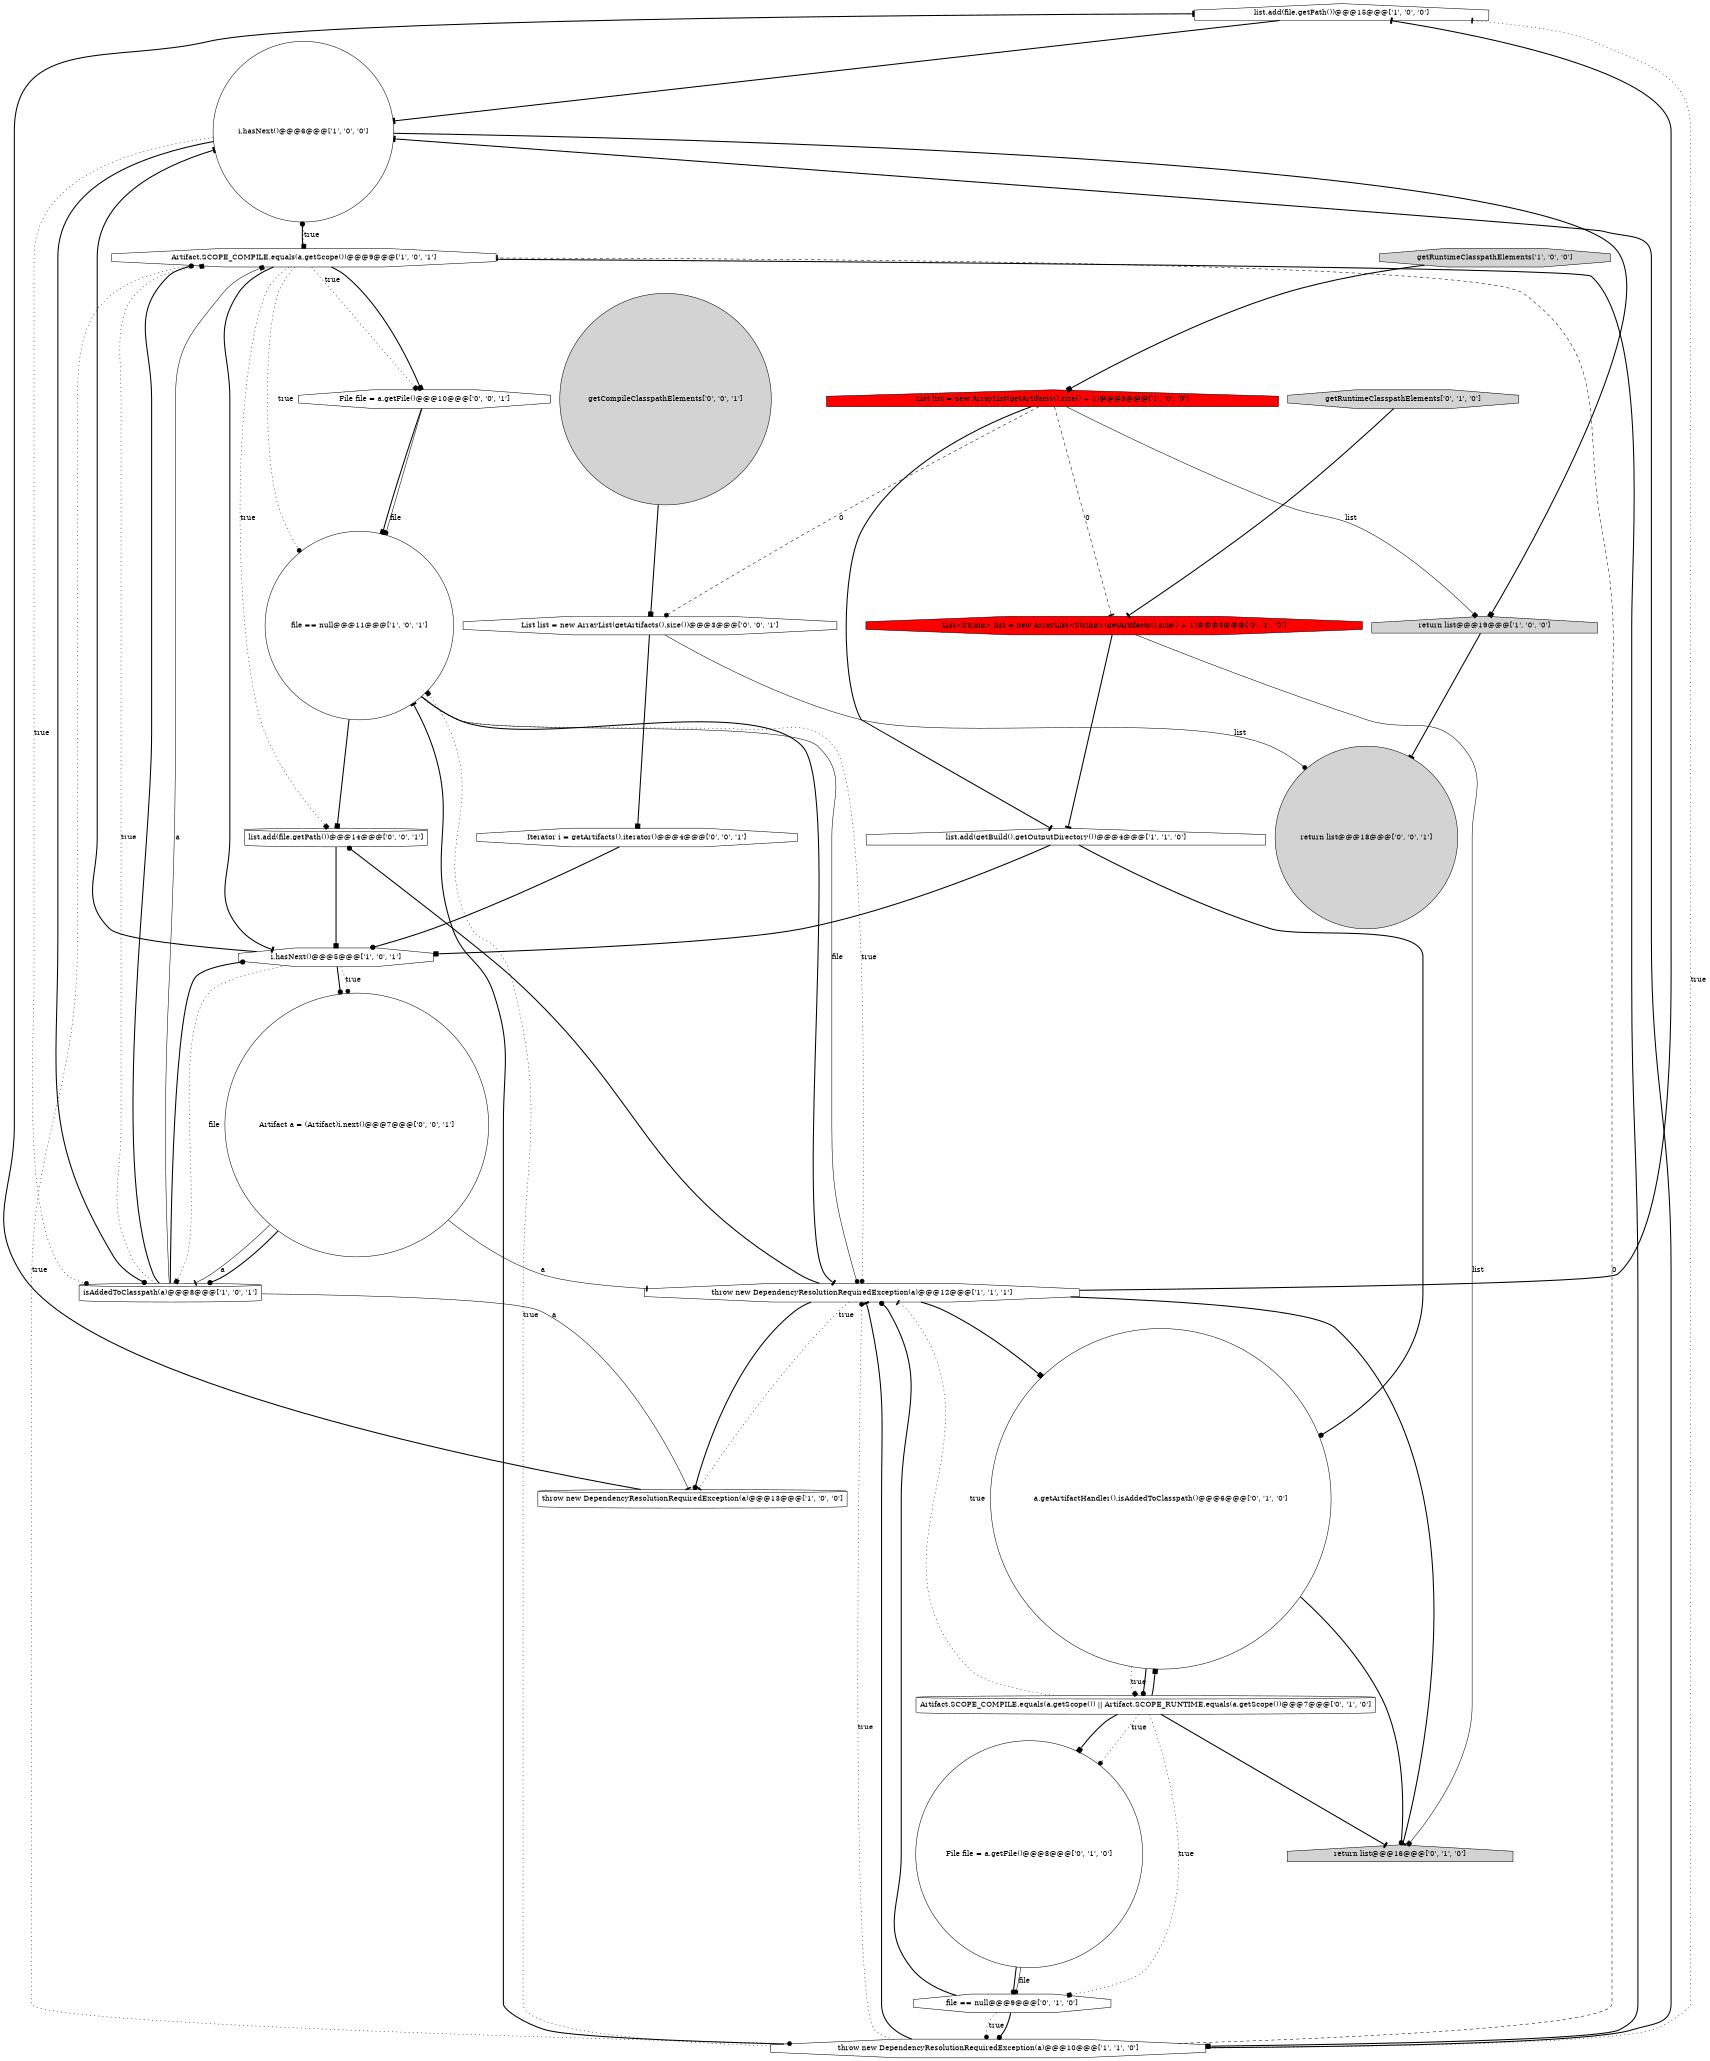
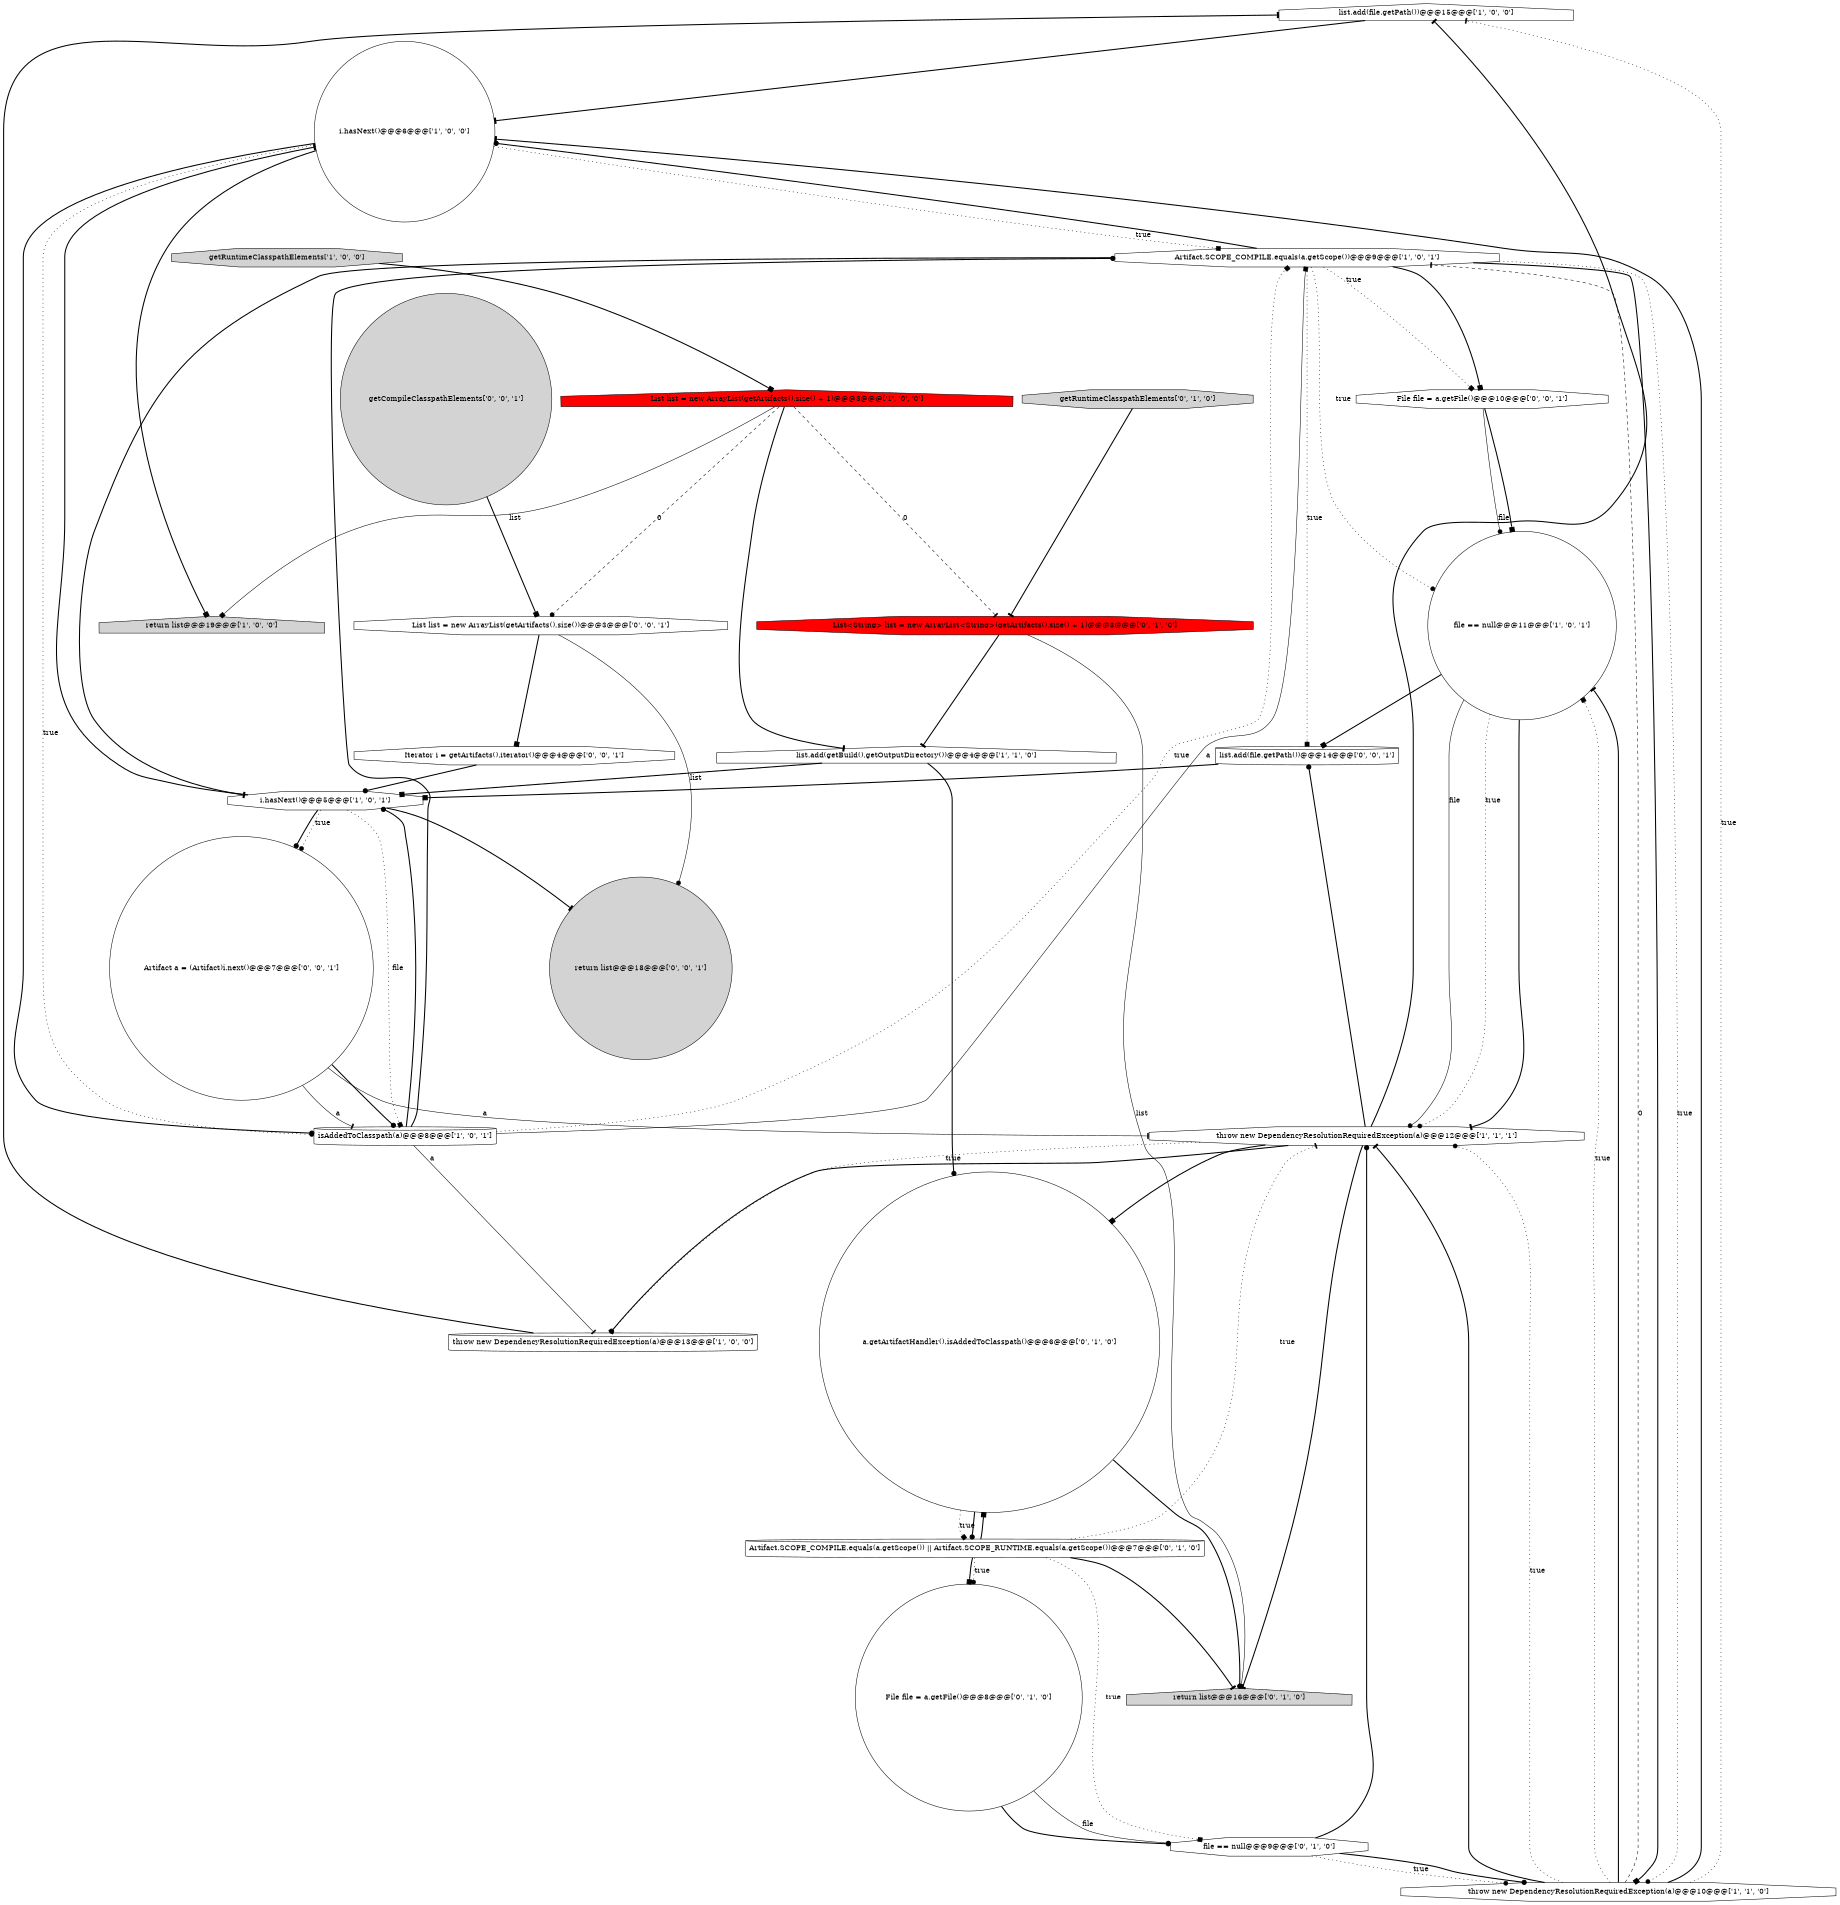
(1446, 694) -> (483, 848)
